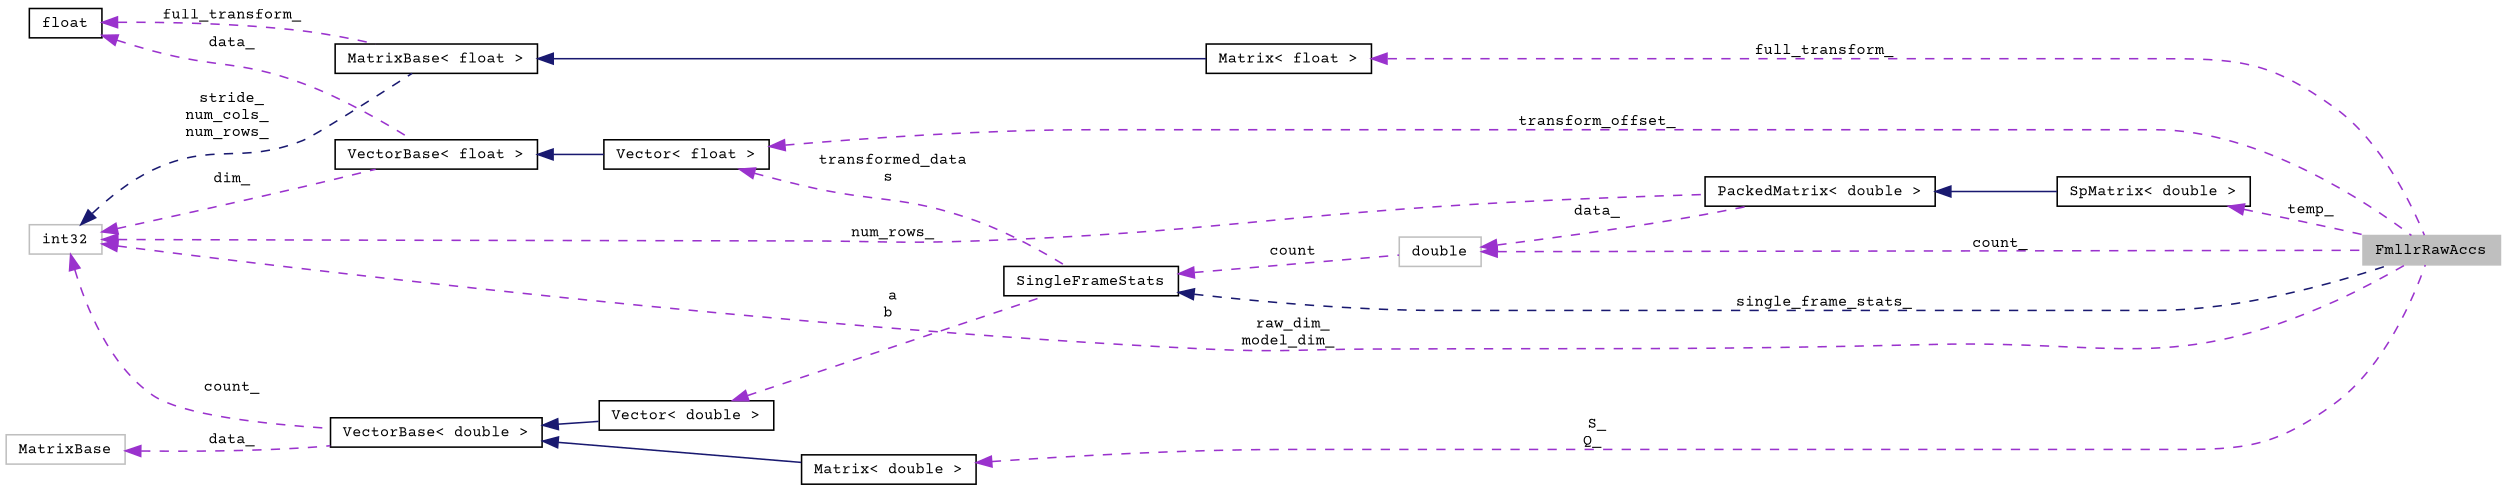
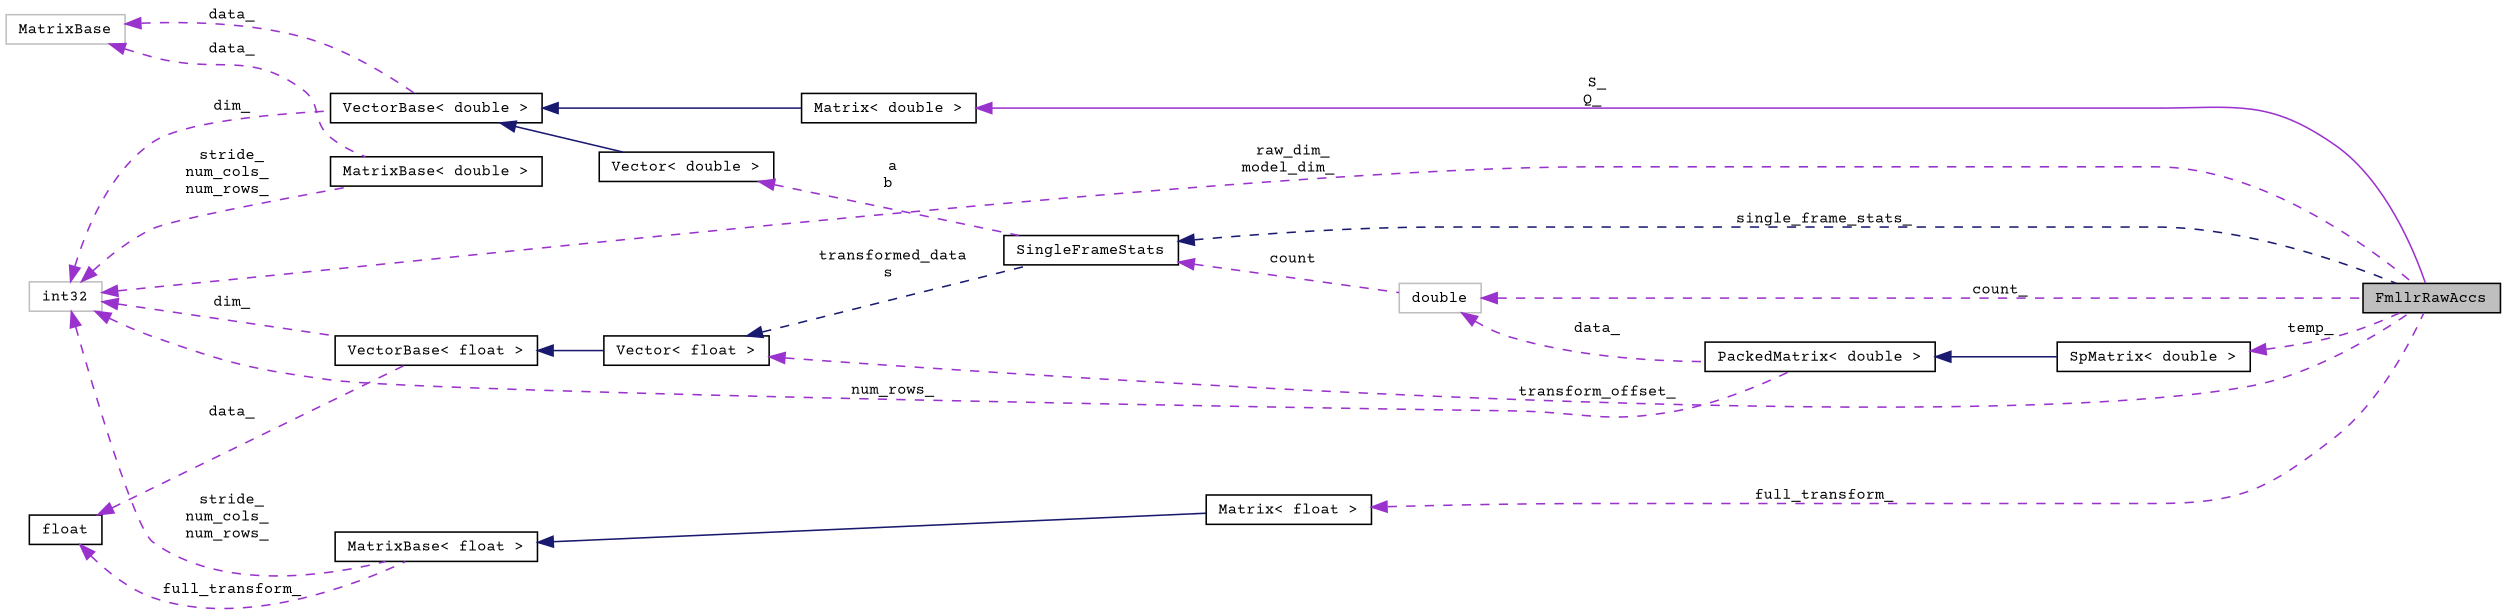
(254, 152) -> (158, 545)
none -> (436, 171)
(916, 204) -> (896, 299)
(2432, 250) -> (2432, 298)
(228, 387) -> (228, 106)
(1752, 449) -> (1751, 108)
